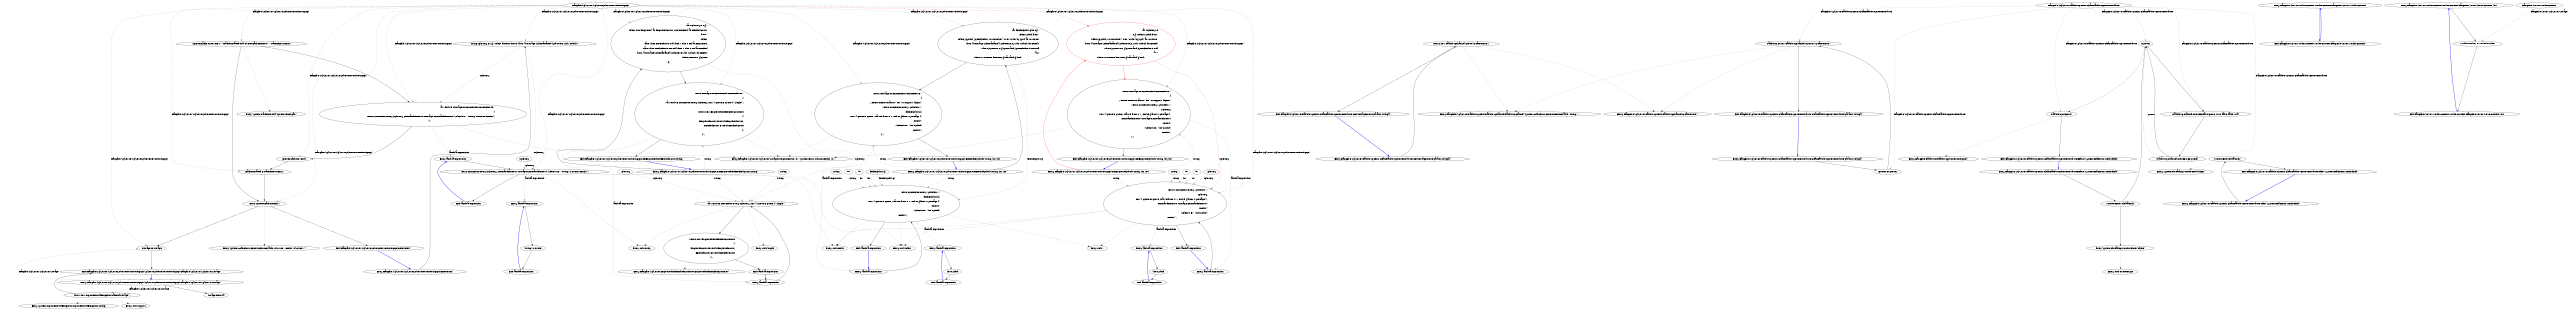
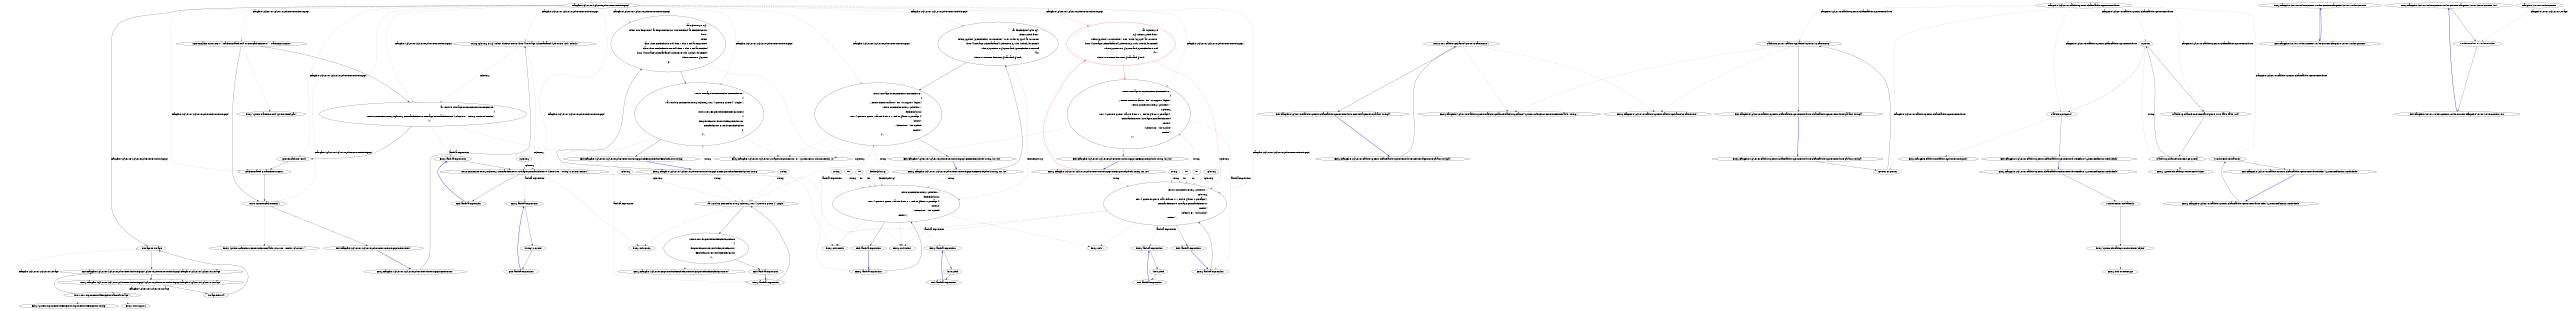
(221, 8) -> (221, 8)
(2151, 114) -> (2151, 114)
(2142, 127) -> none
(2205, 165) -> (2179, 165)
(209, 226) -> (221, 264)
(765, 248) -> none
